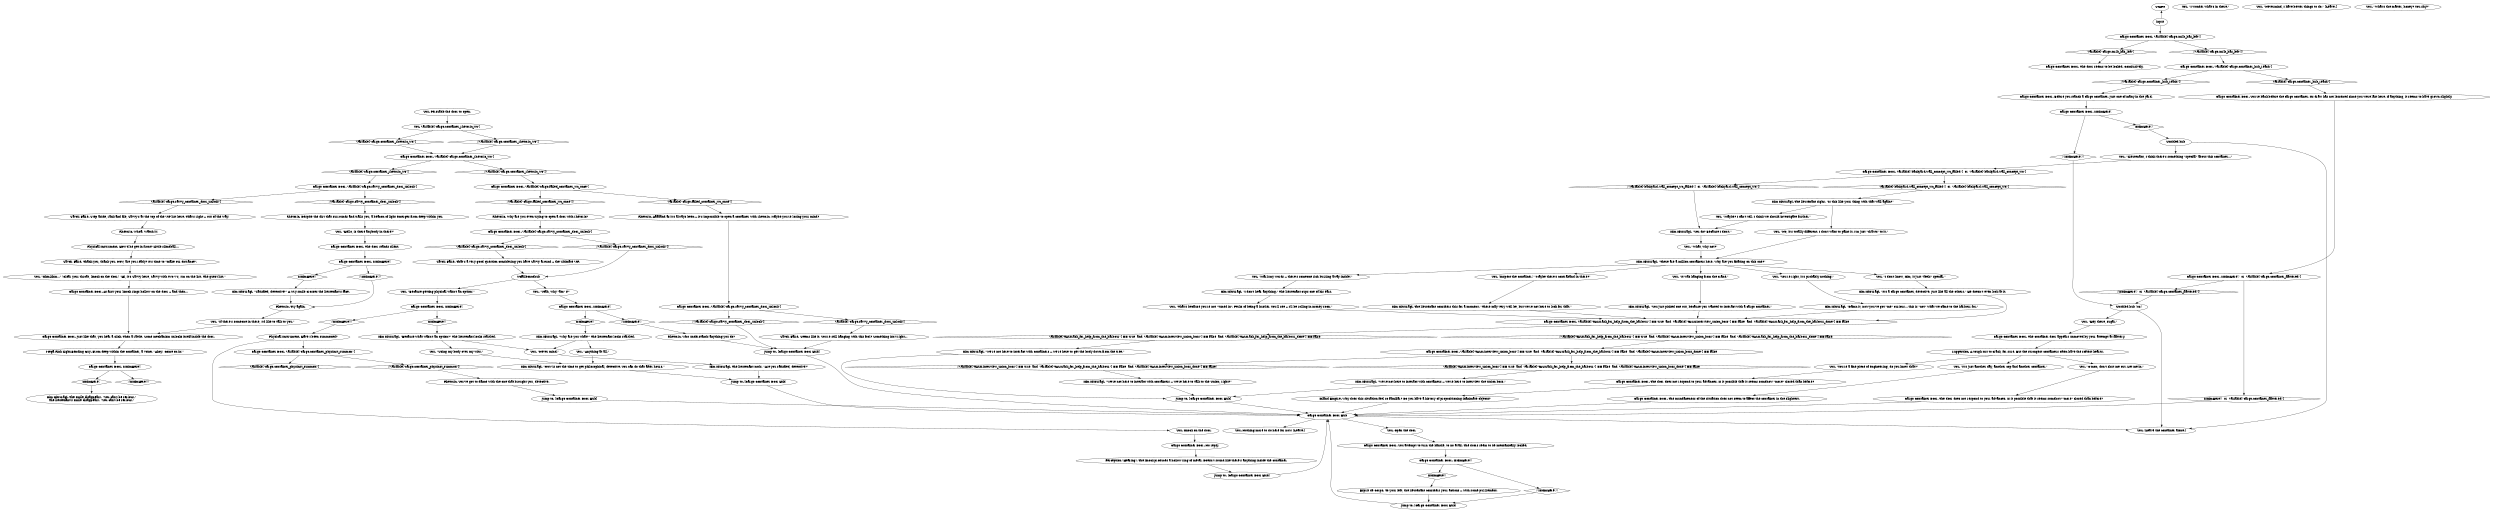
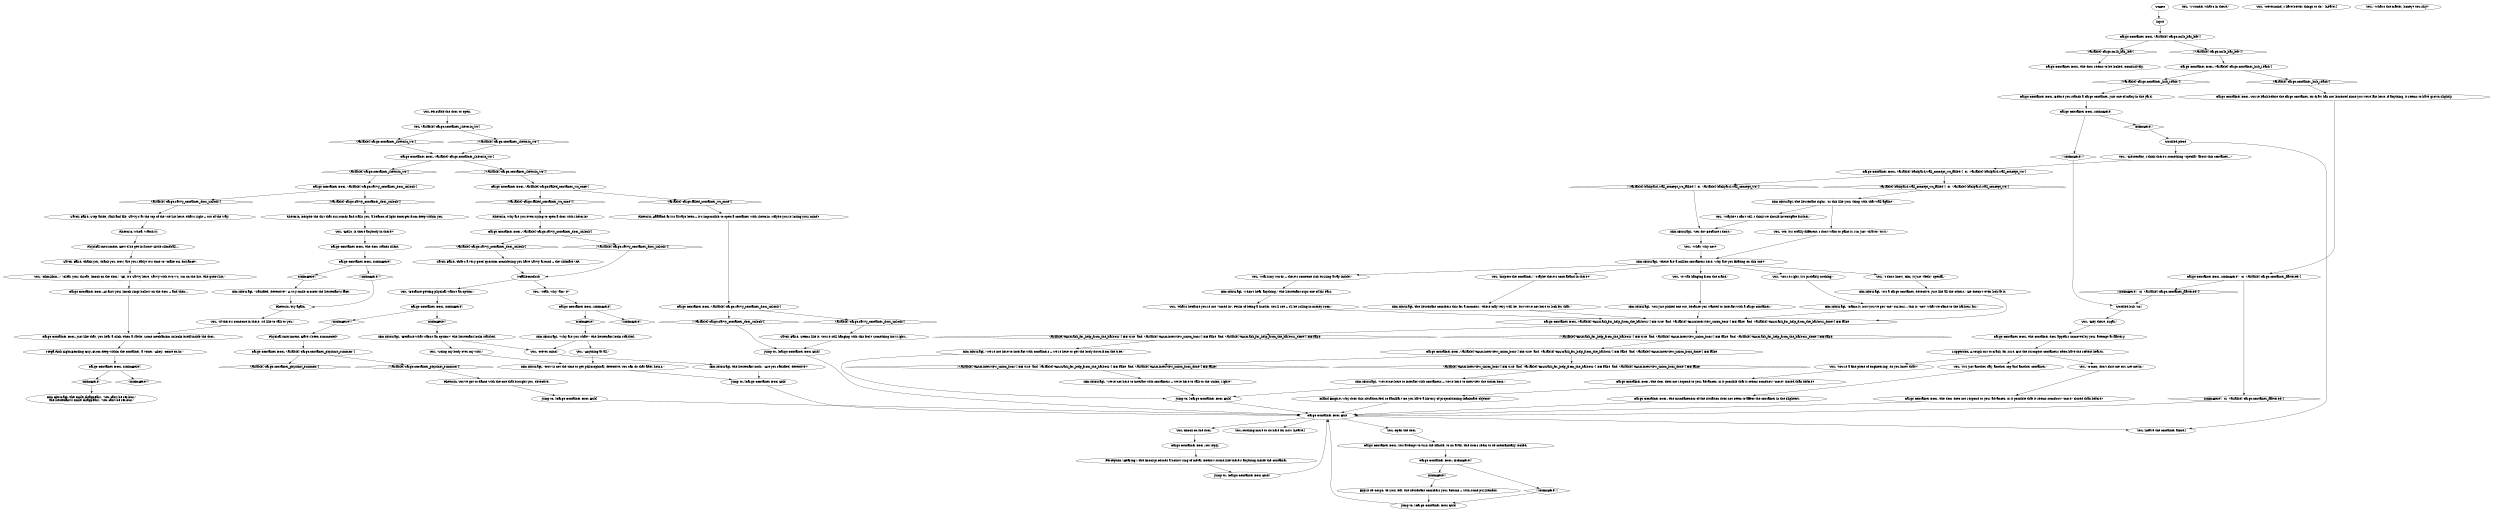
(2162, 16) -> (2159, 14)
(2176, 142) -> (2176, 142)
(701, 337) -> none
(2162, 362) -> none
(637, 424) -> (1260, 423)
